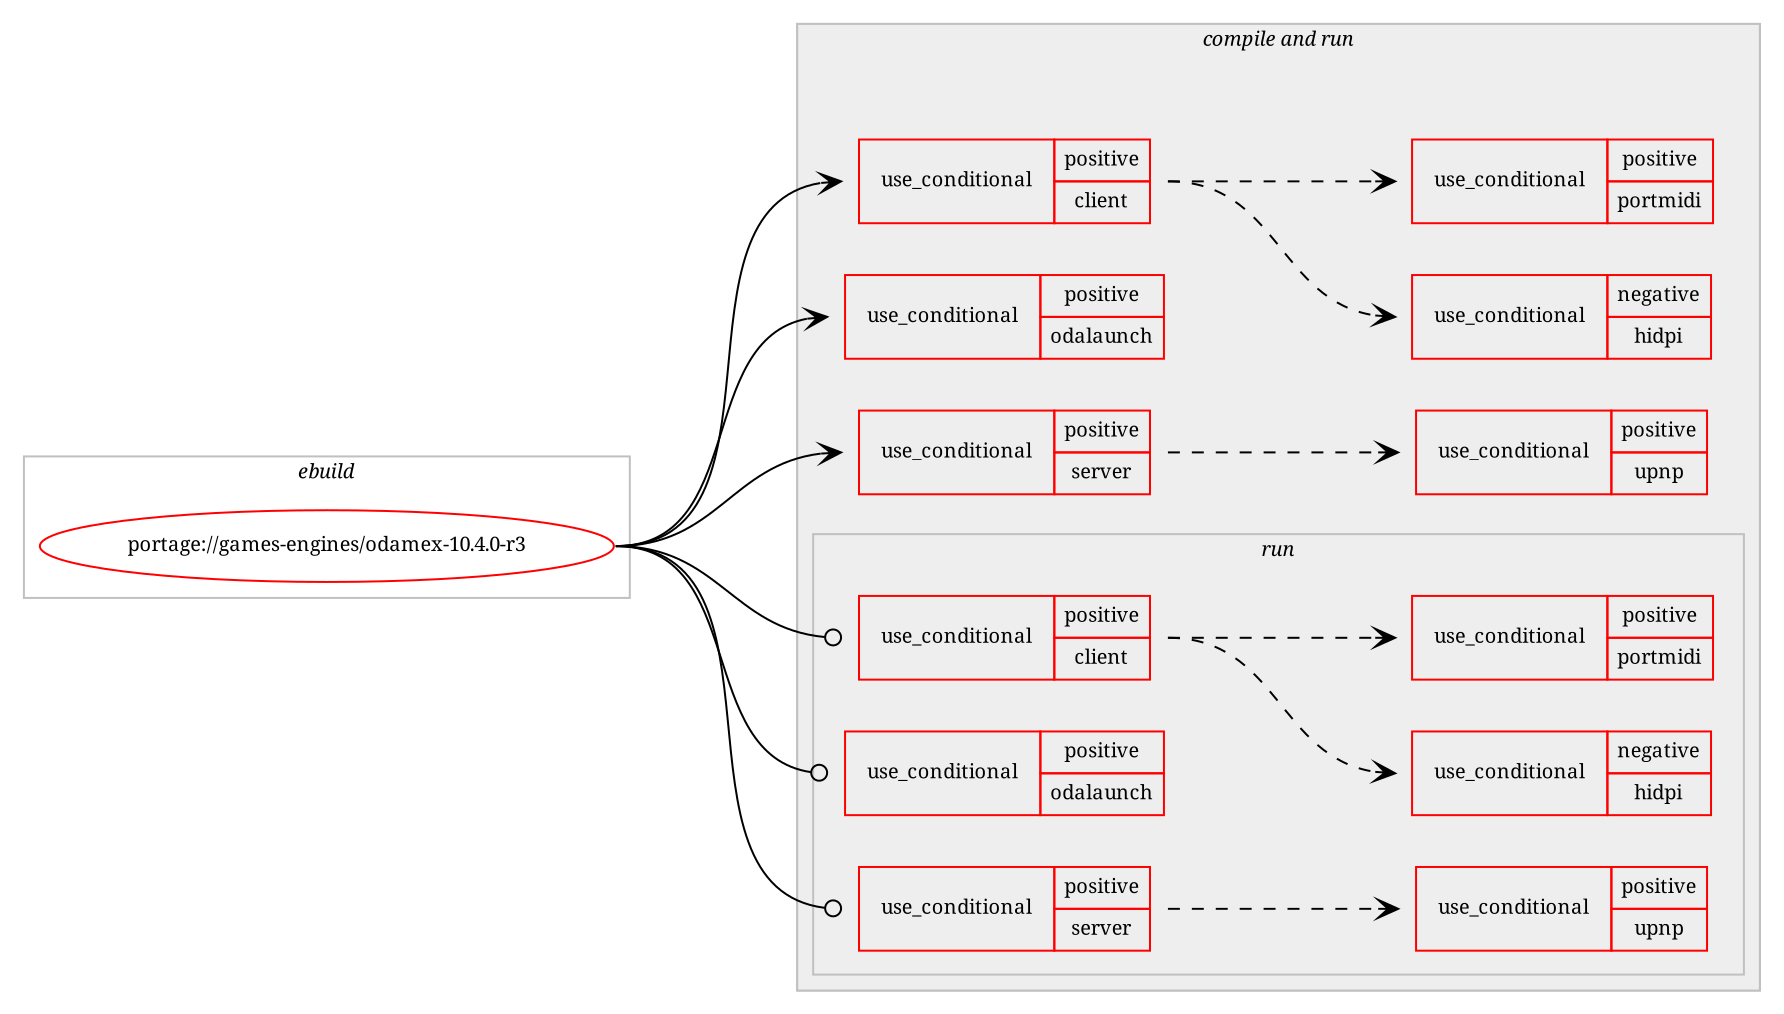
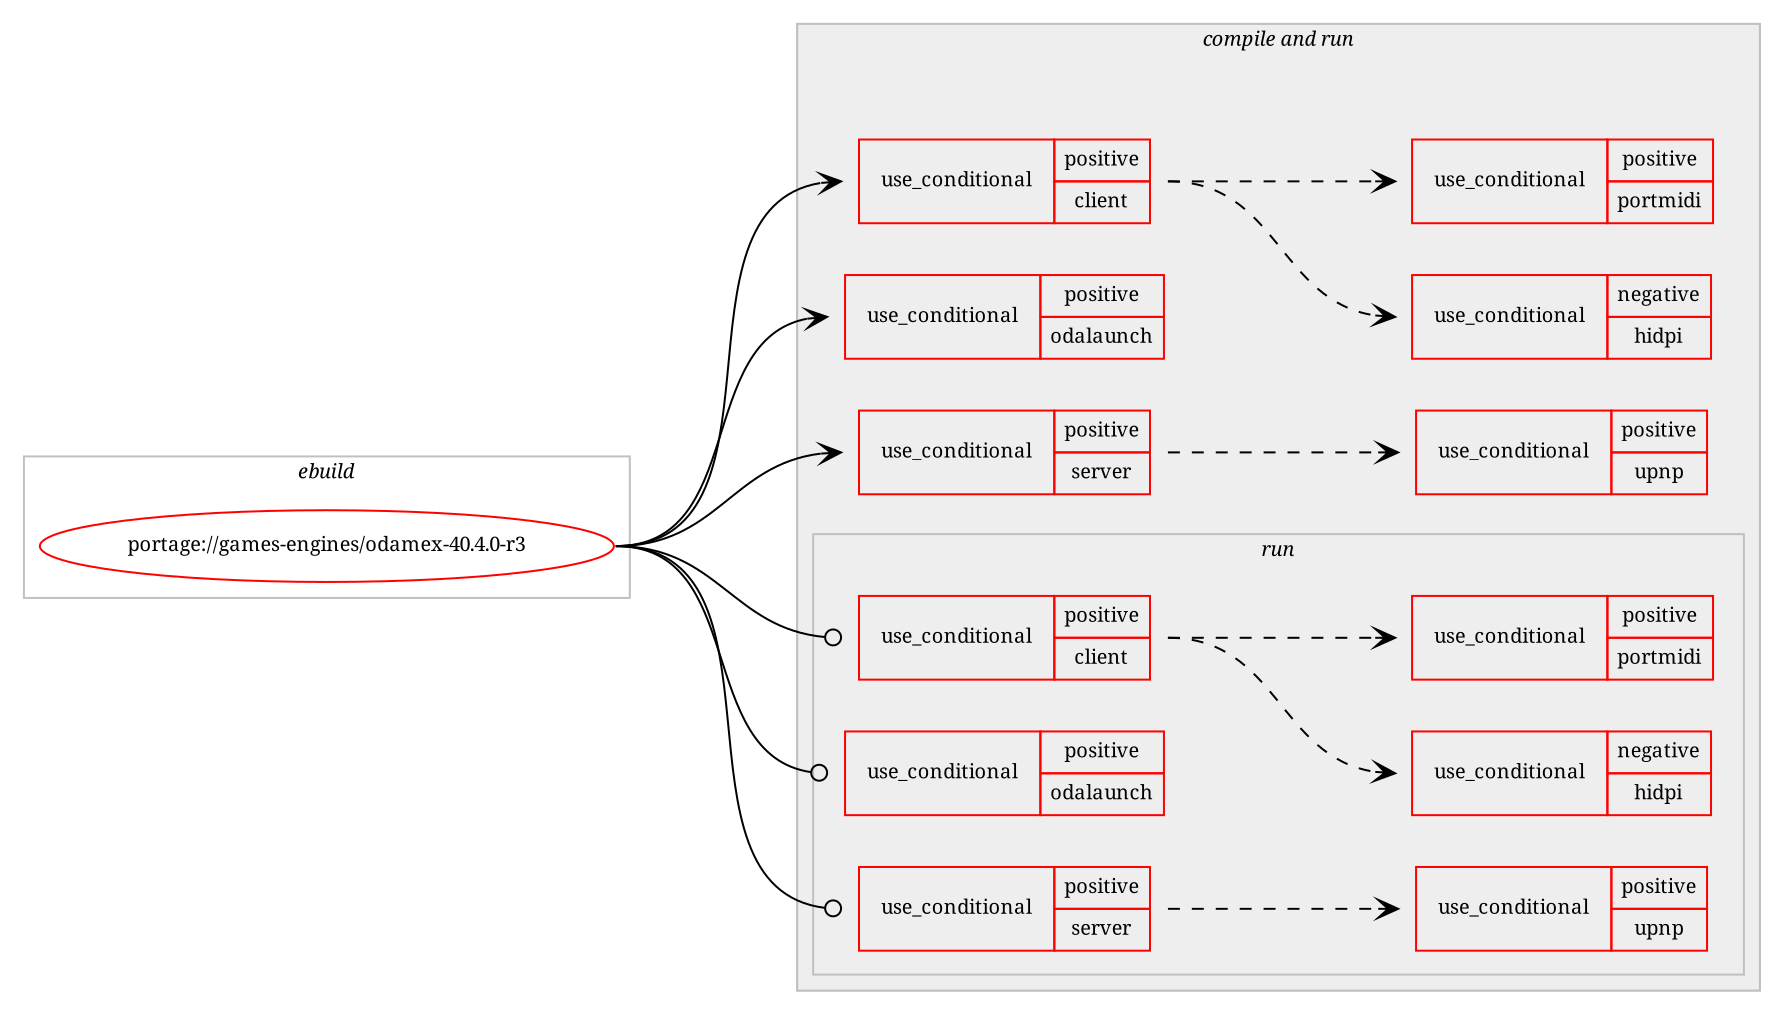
(327, 546) -> (327, 546)
